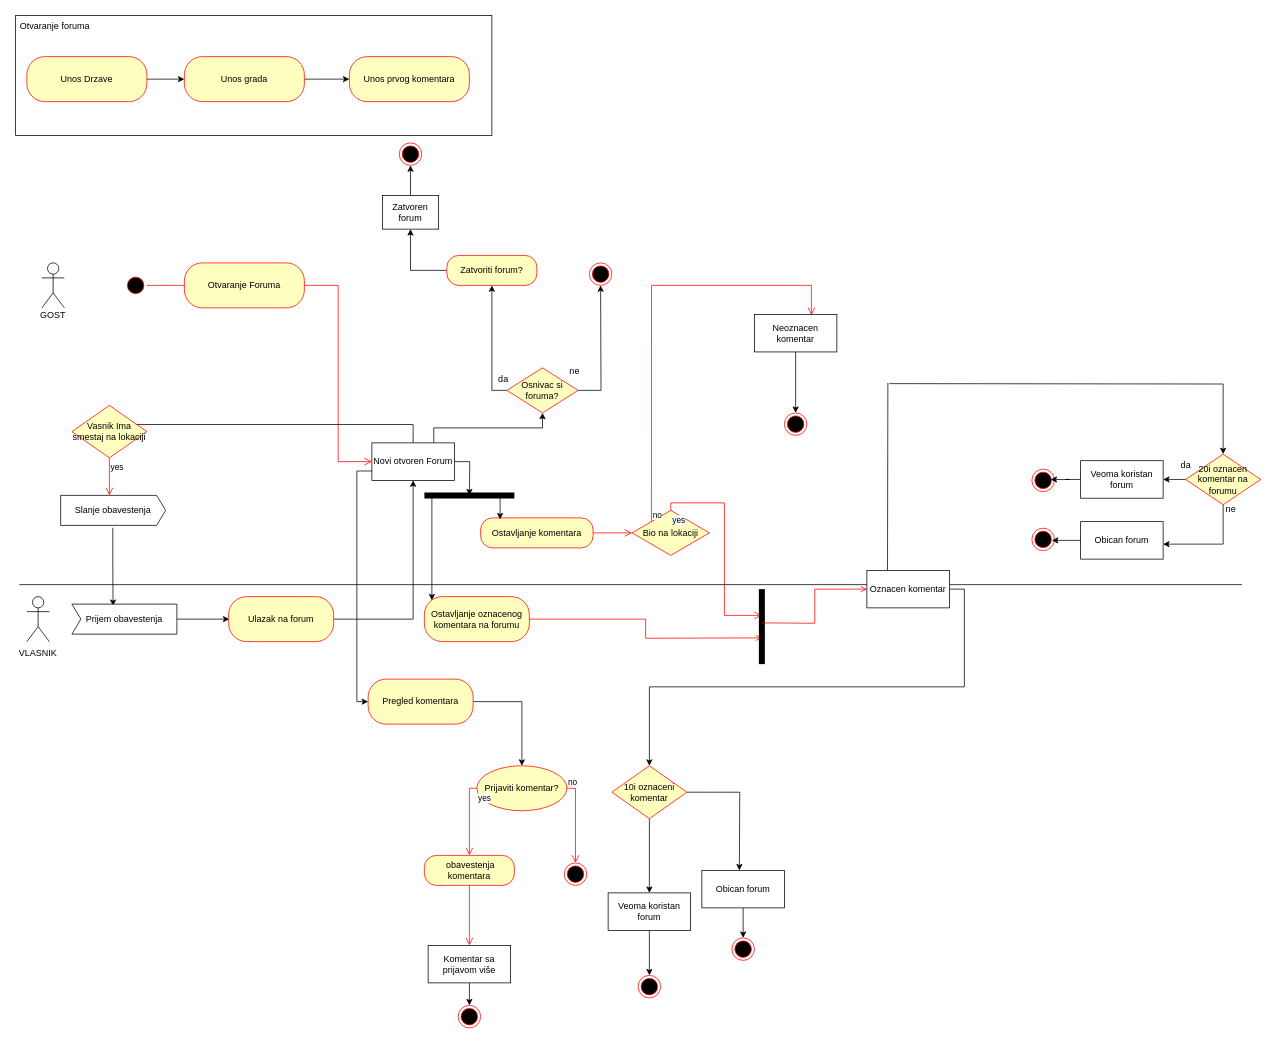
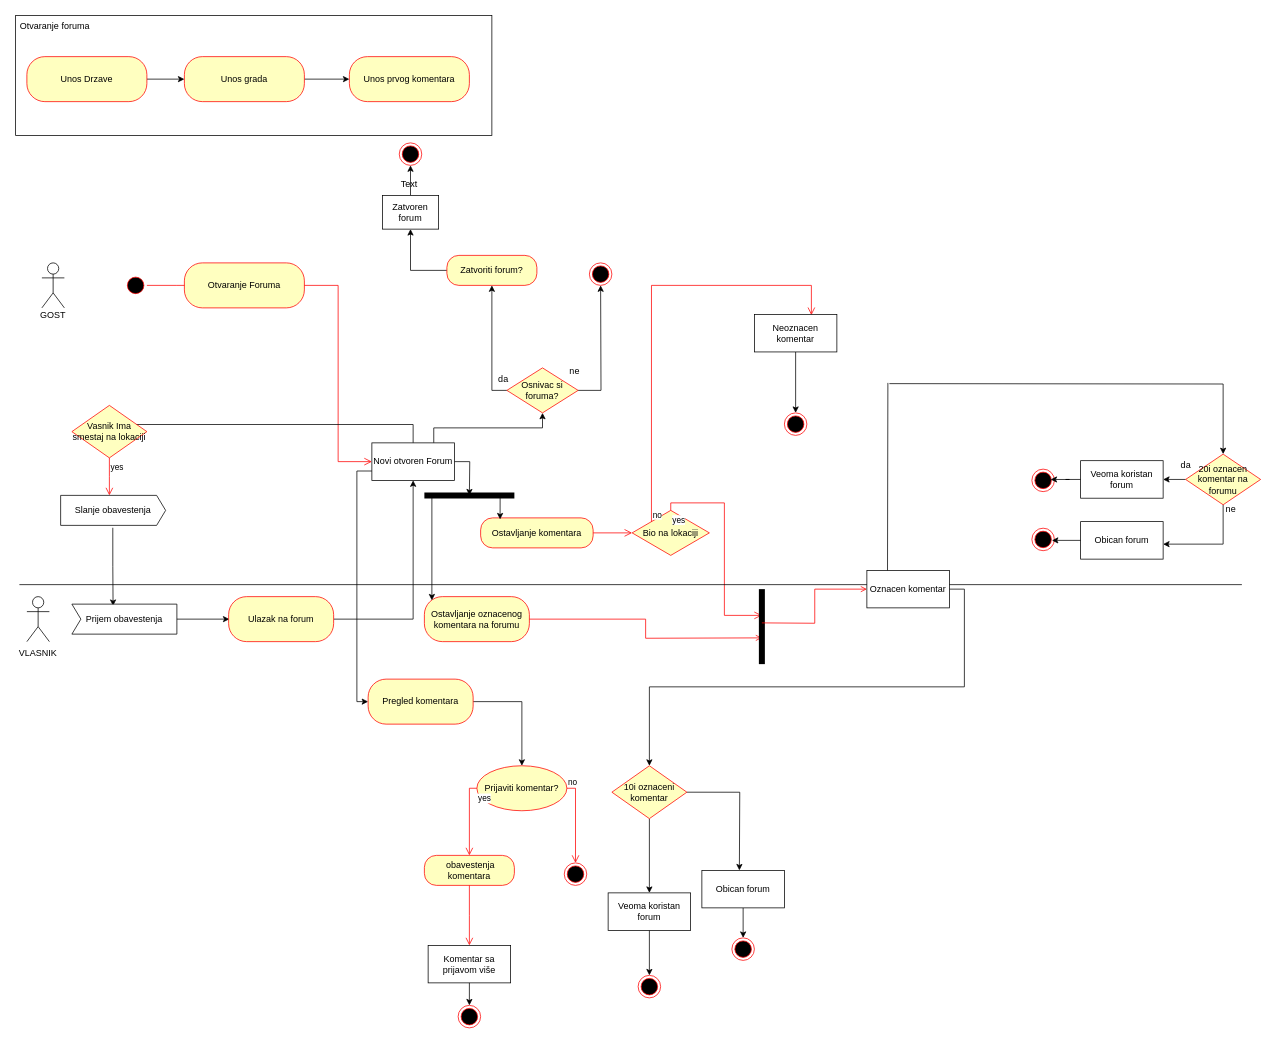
none -> (409, 184)
